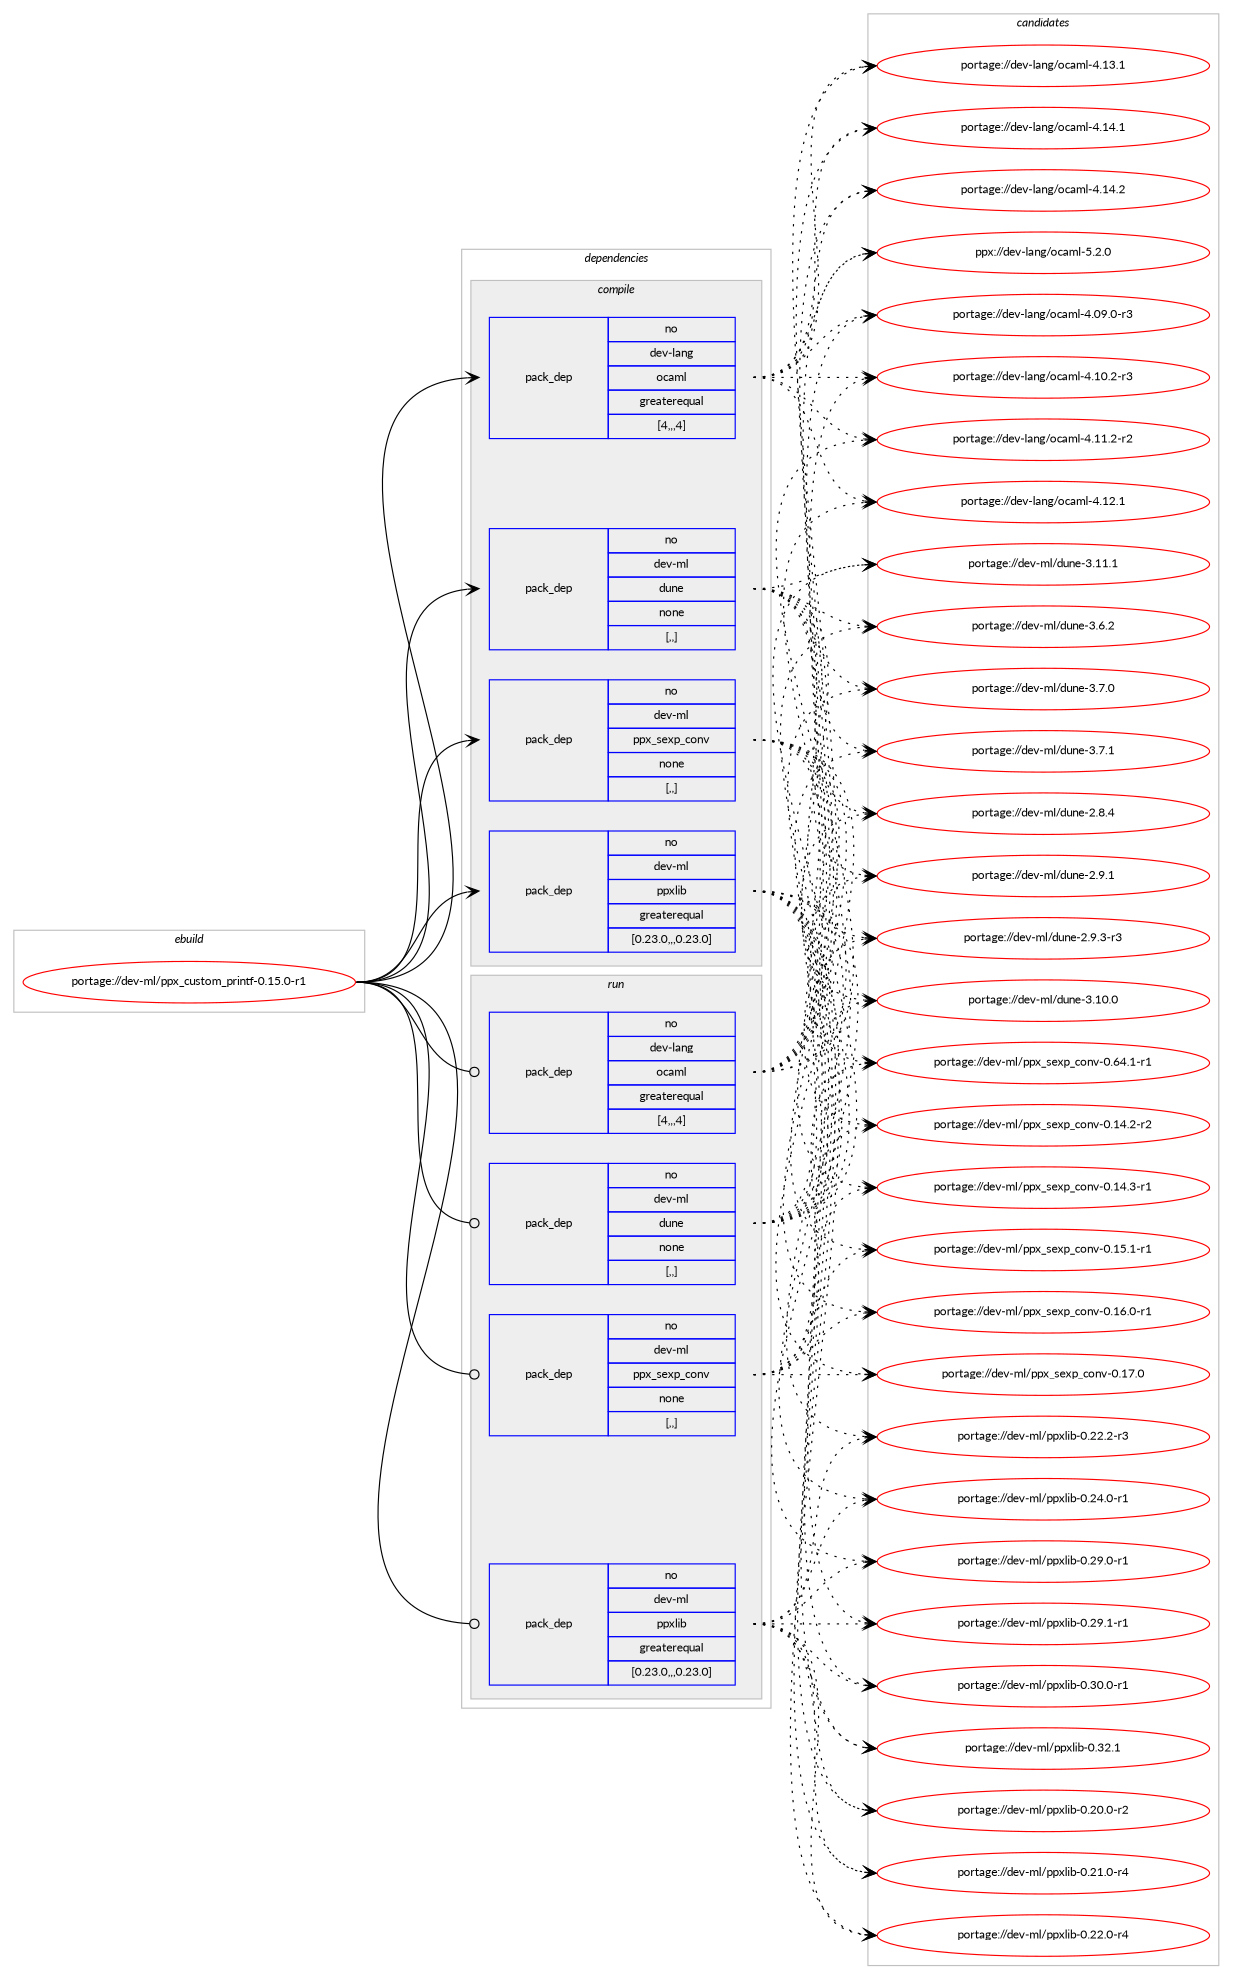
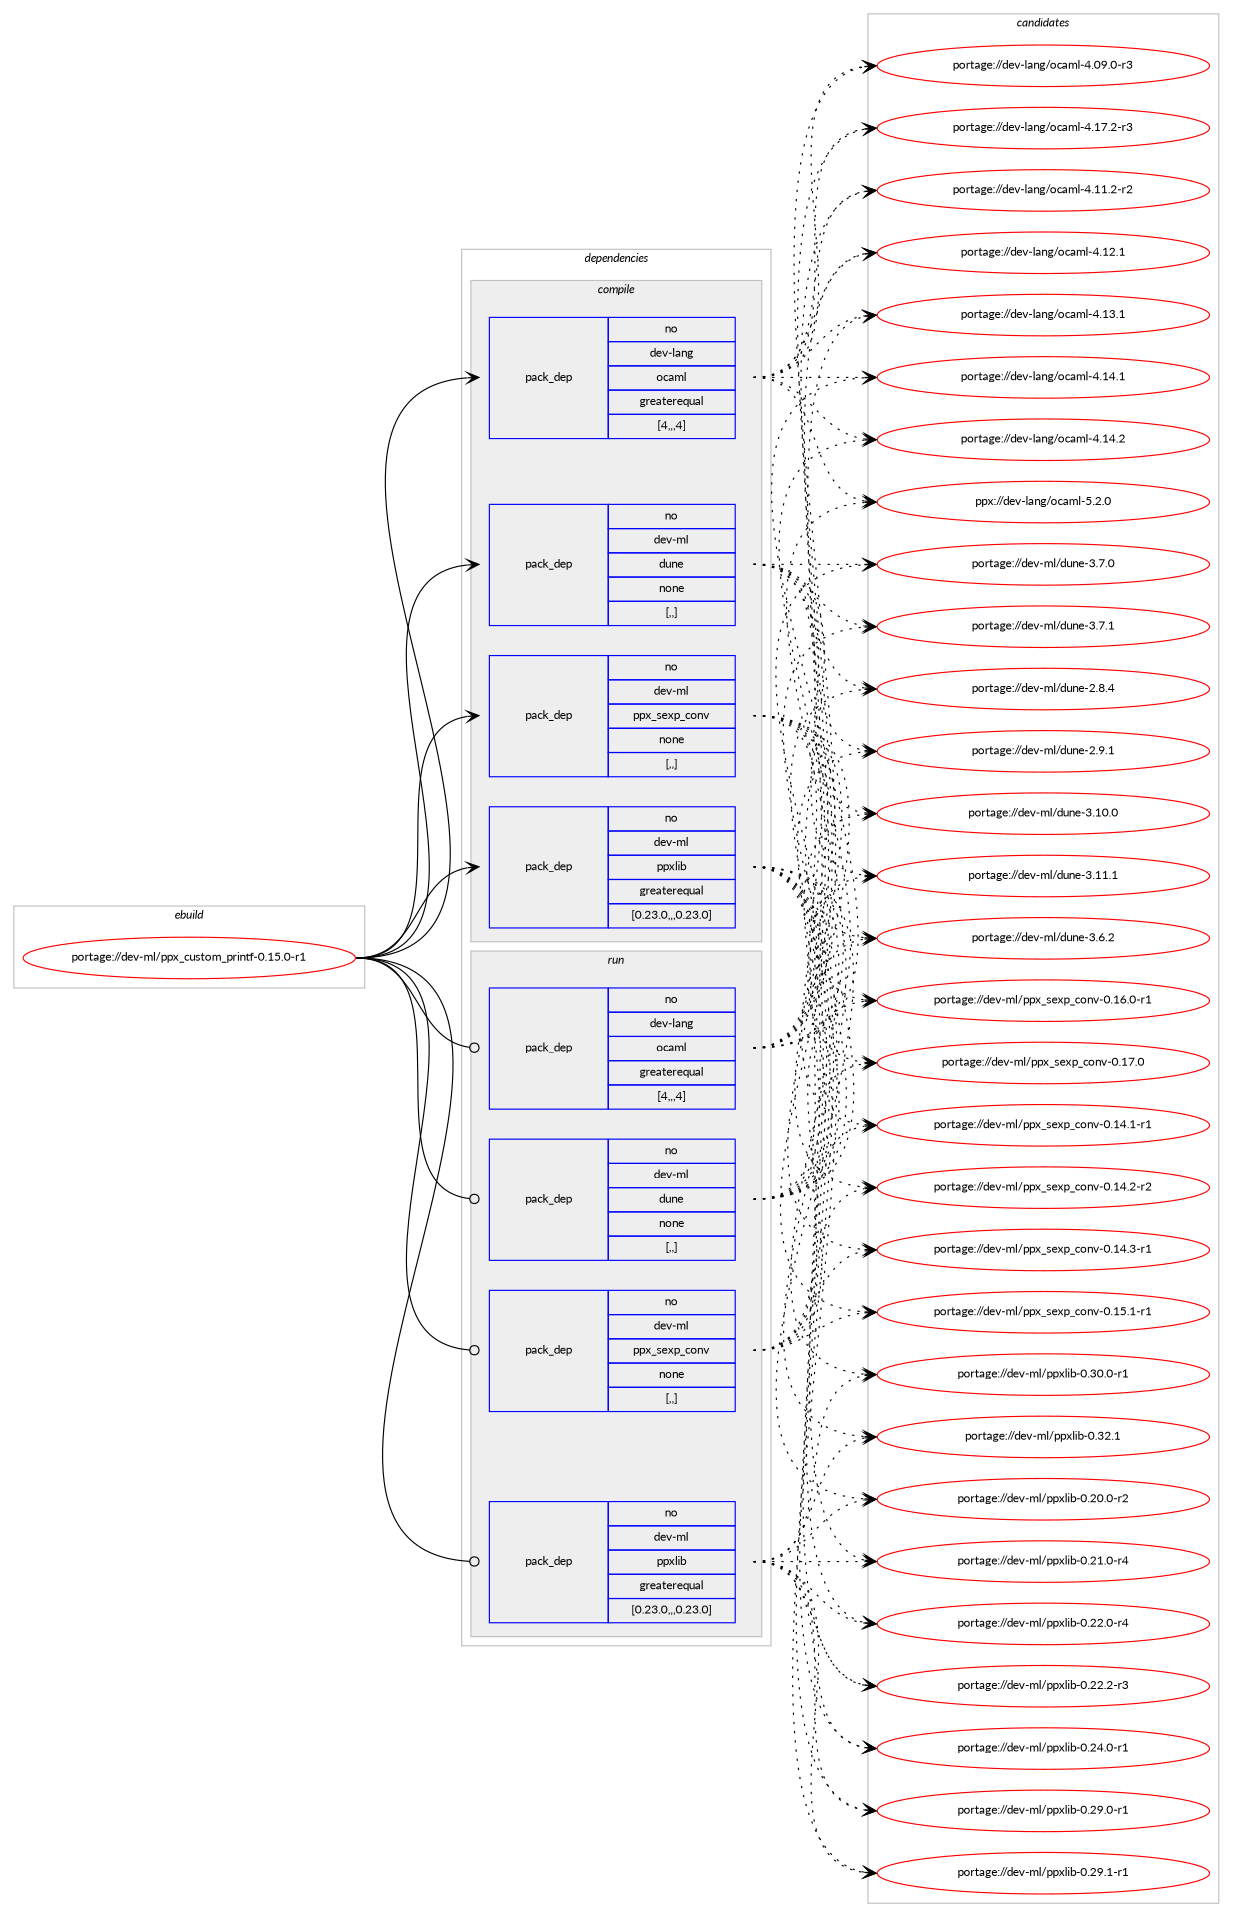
(1043, 377) -> (1043, 128)
(1043, 938) -> none
(1043, 1063) -> (1043, 1125)
